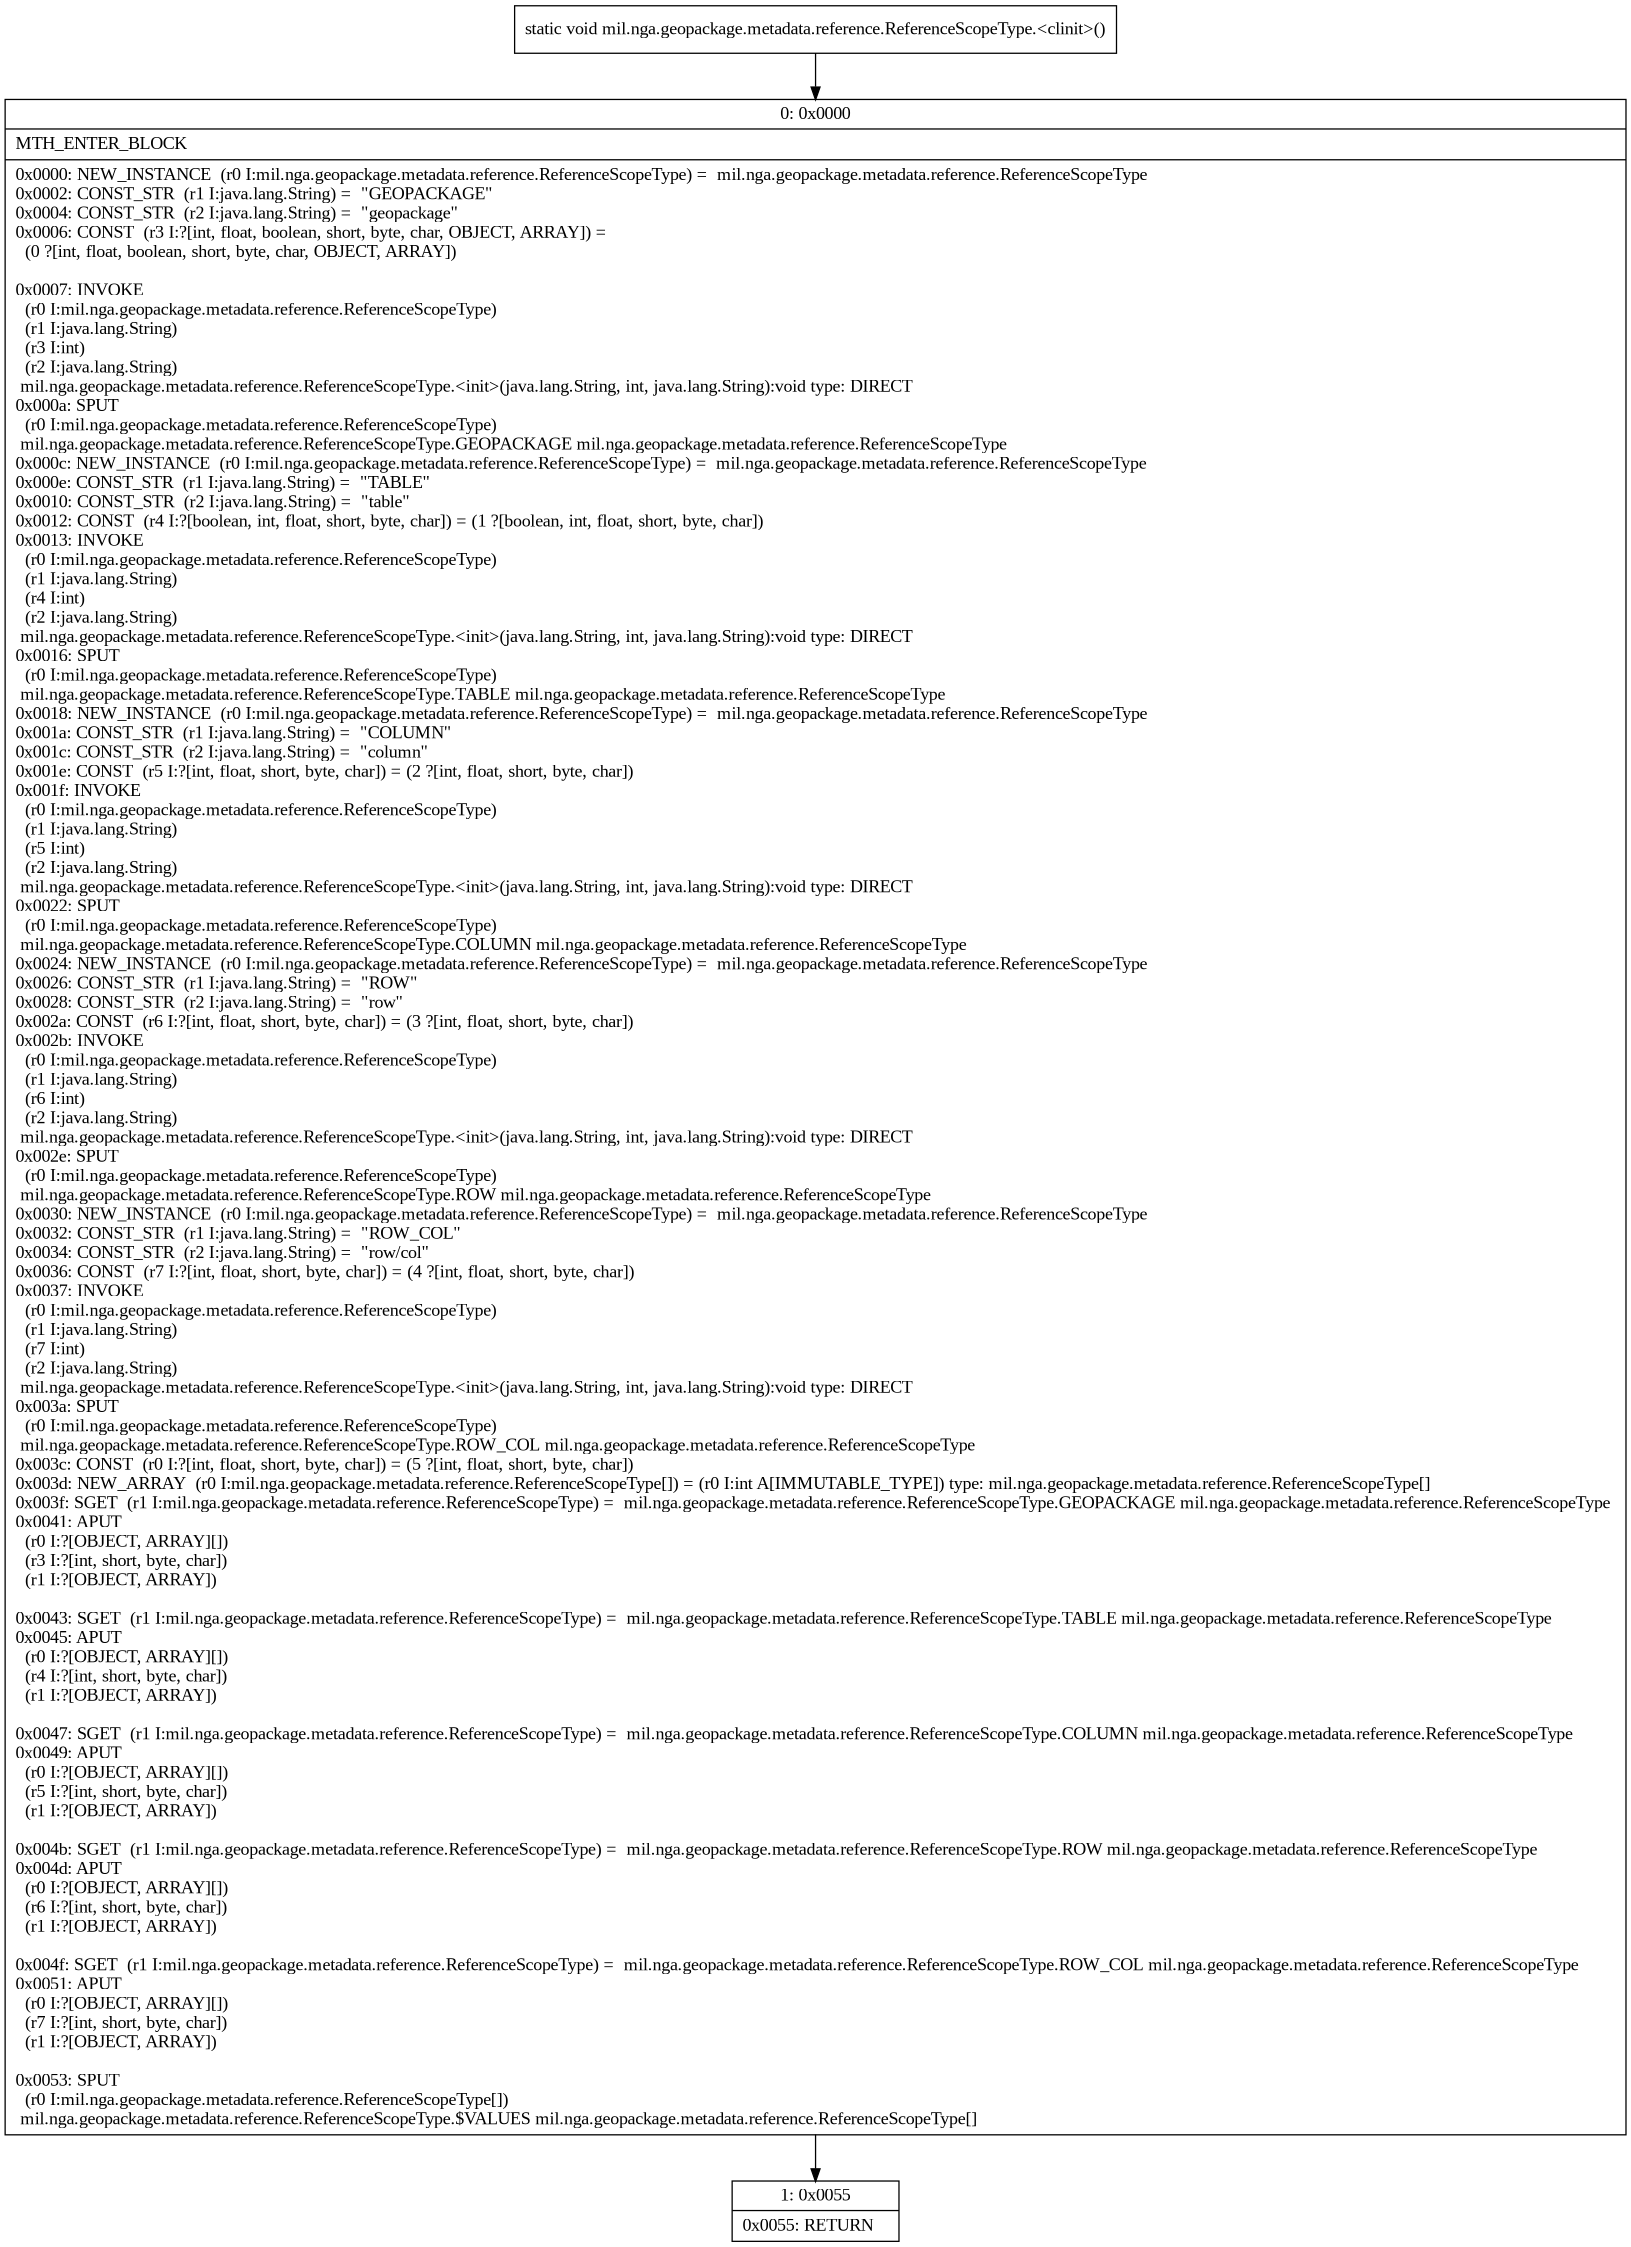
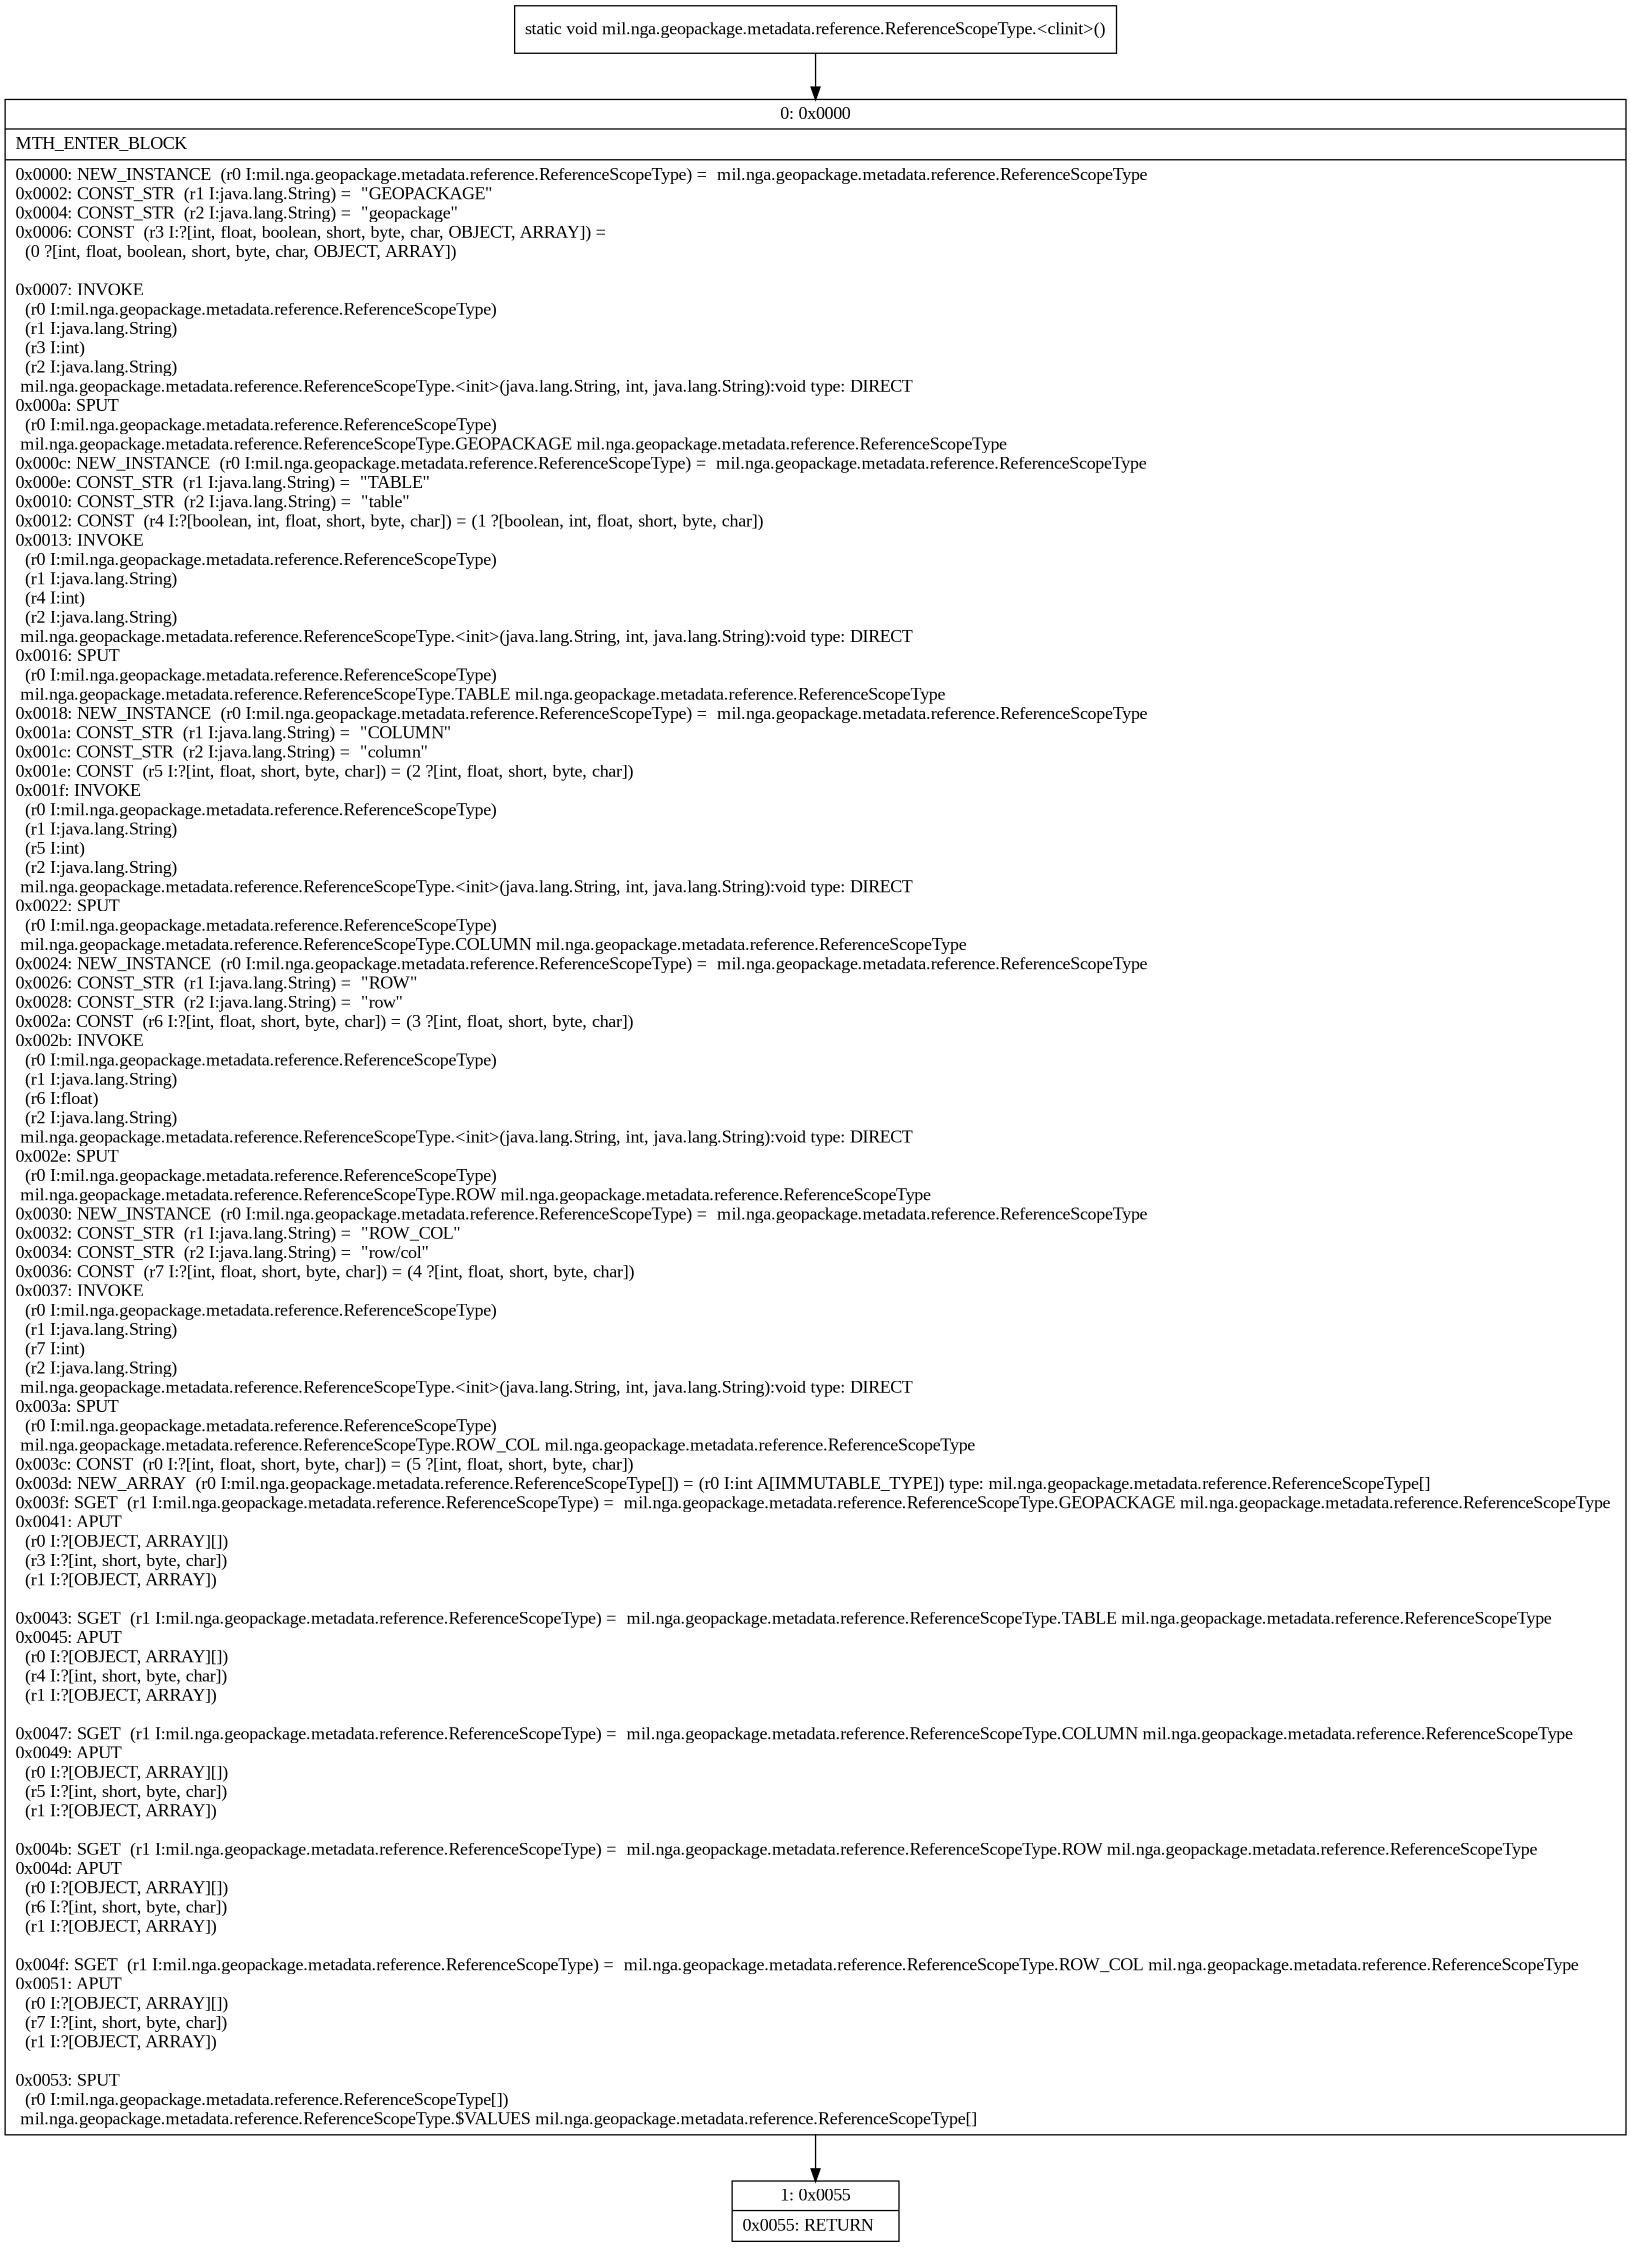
(51, 1099) -> (57, 1099)
